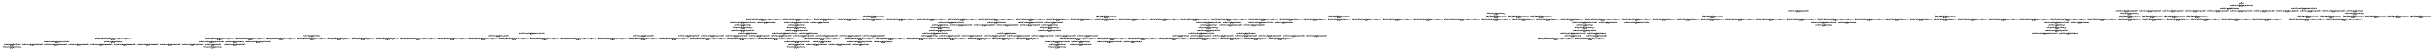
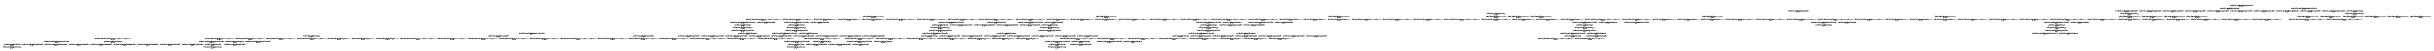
(2241, 3) -> none
